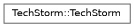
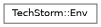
(67, 14) -> (50, 14)
